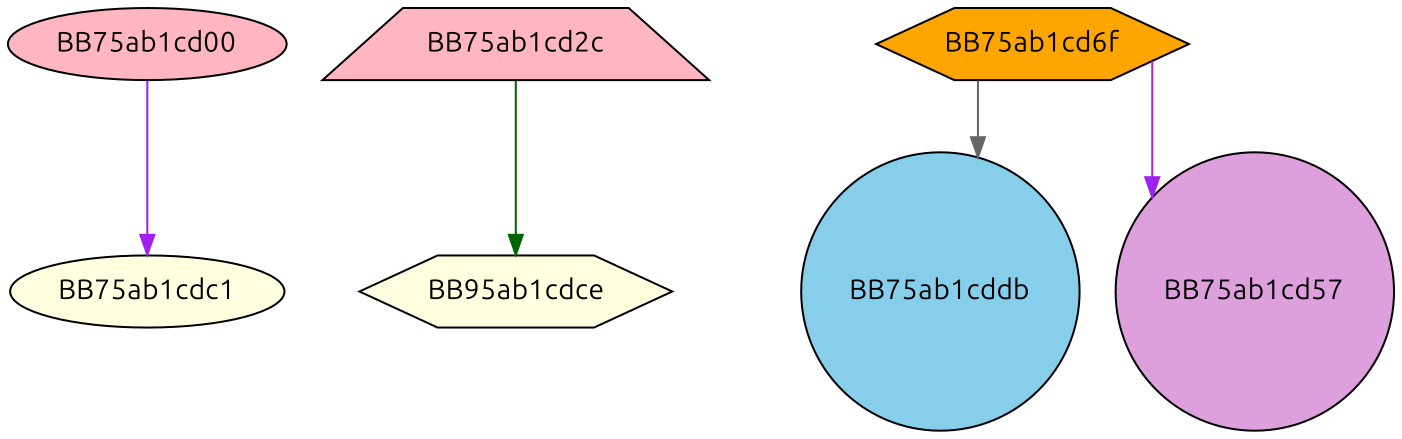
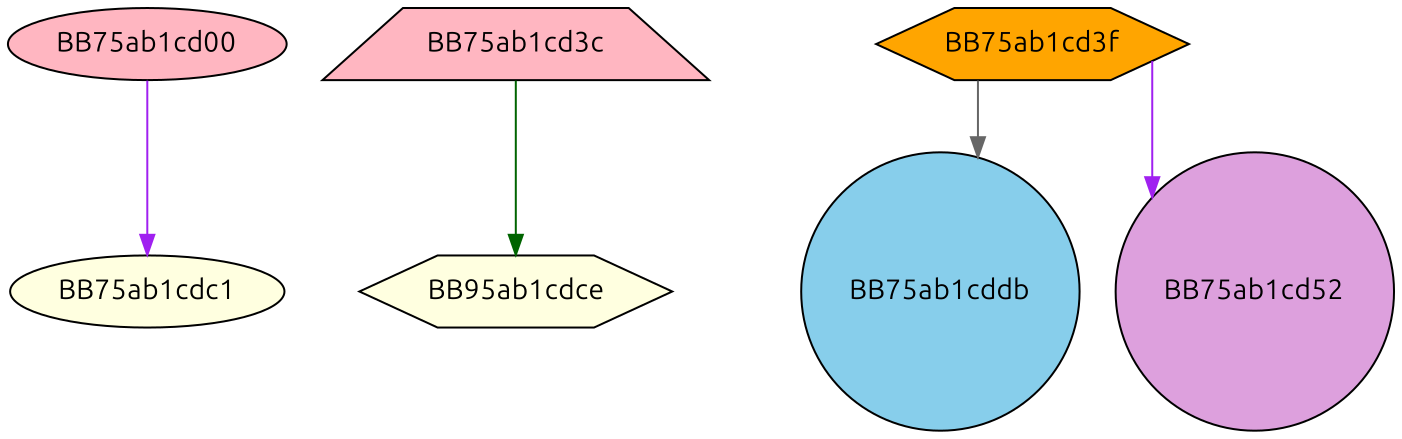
(516, 44) -> (516, 44)
(1033, 44) -> (1033, 44)
(1255, 292) -> (1255, 292)
